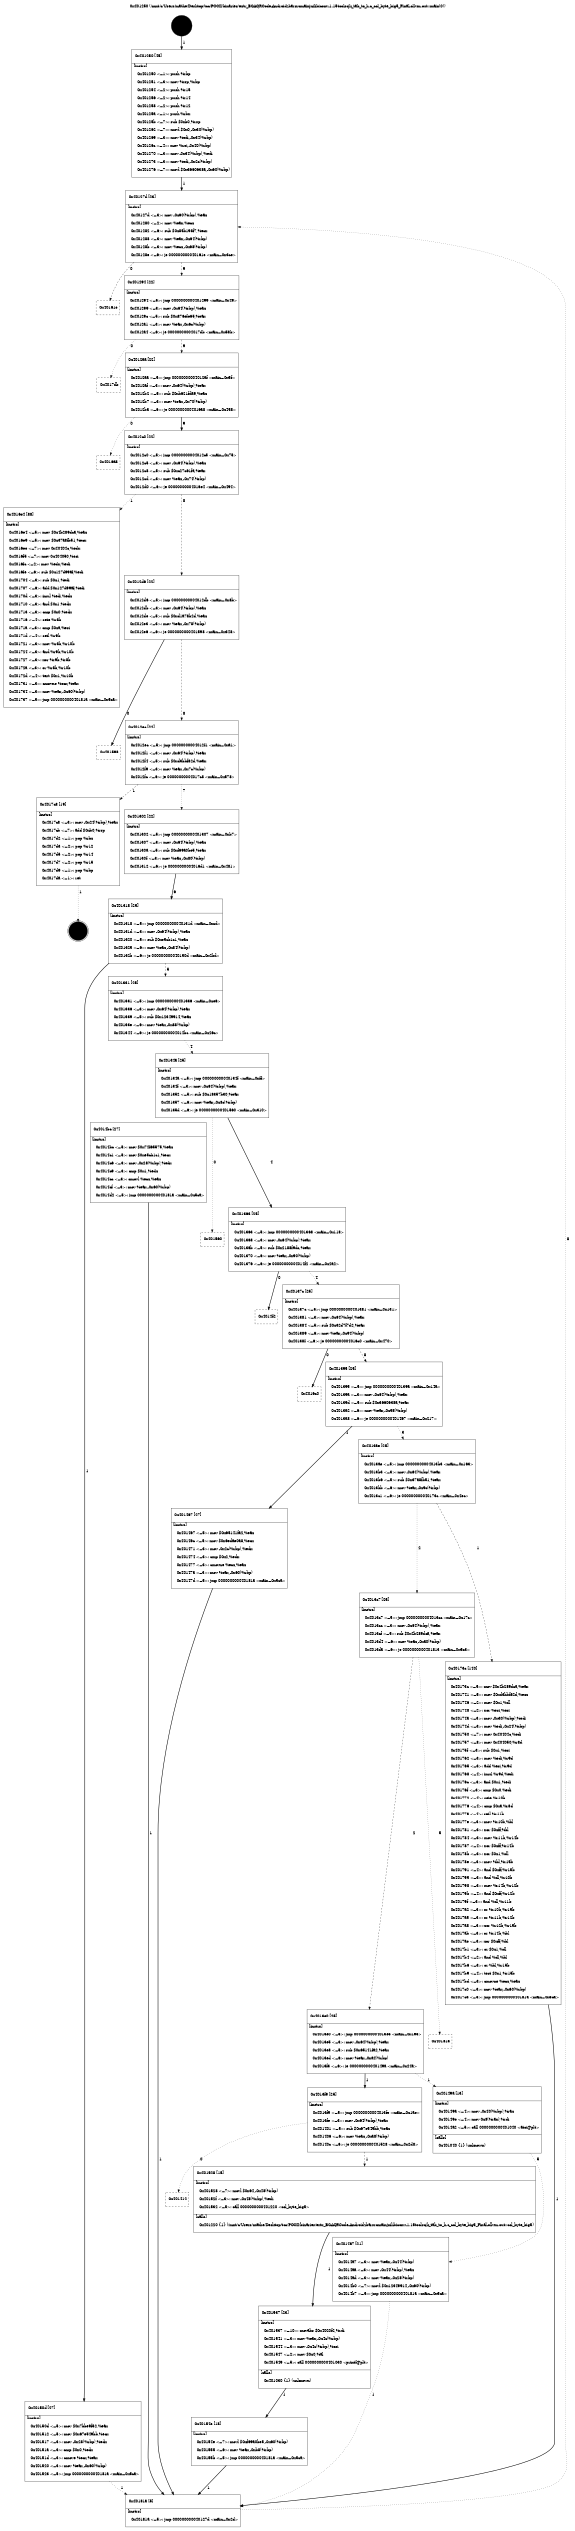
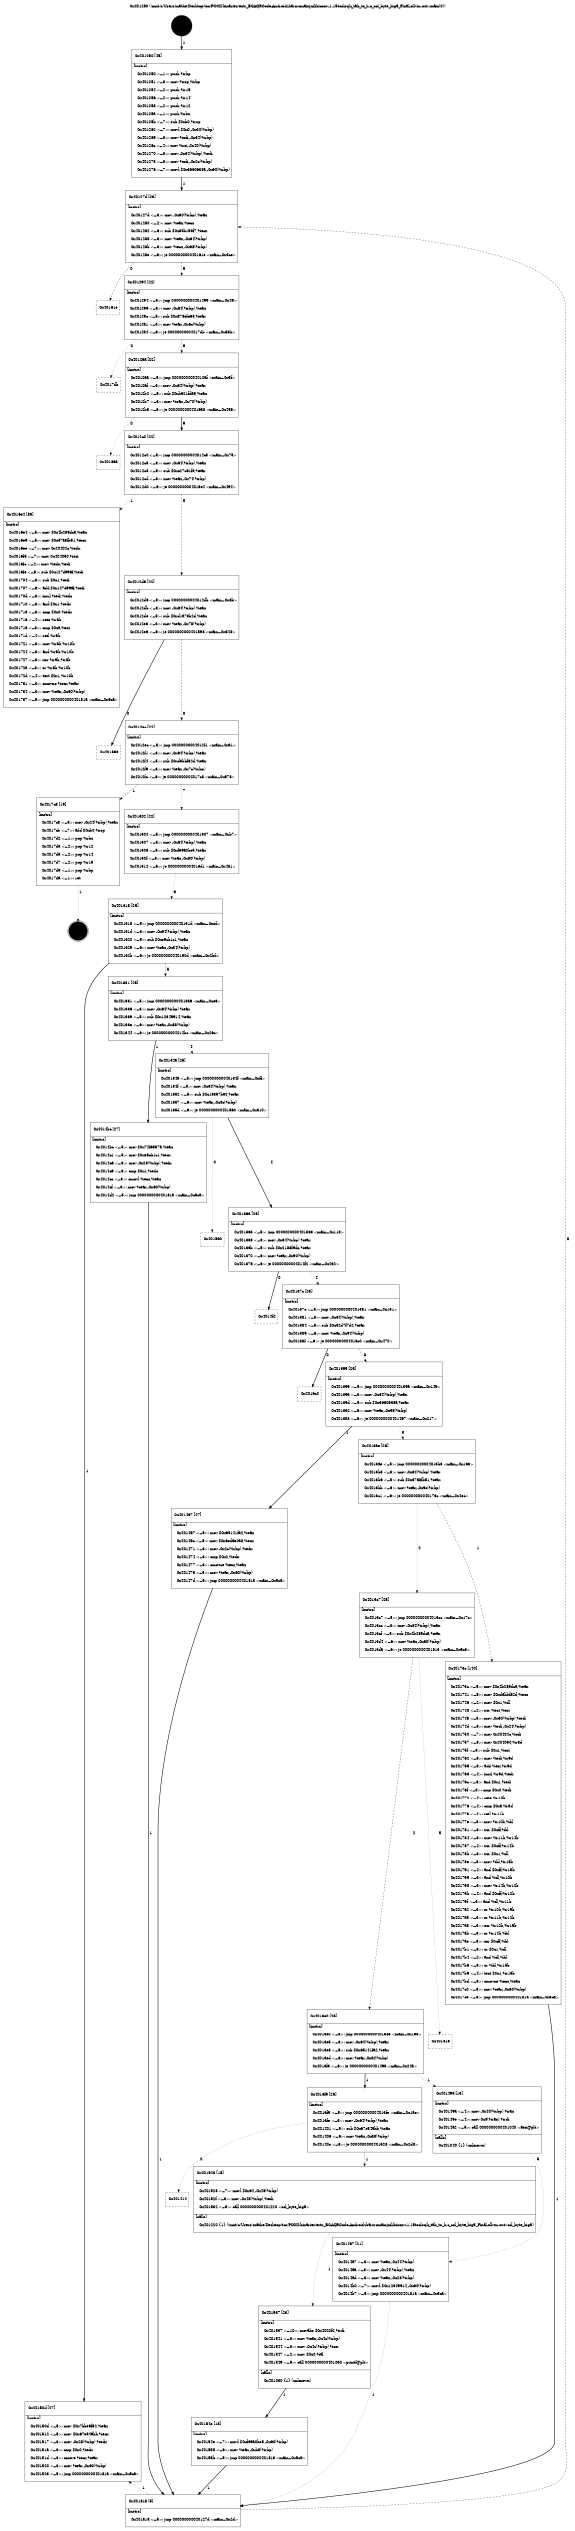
(174, 885) -> (174, 885)
none -> (150, 1080)
(566, 1381) -> (566, 1381)
(317, 2267) -> (317, 2267)
(117, 2488) -> (140, 2489)
